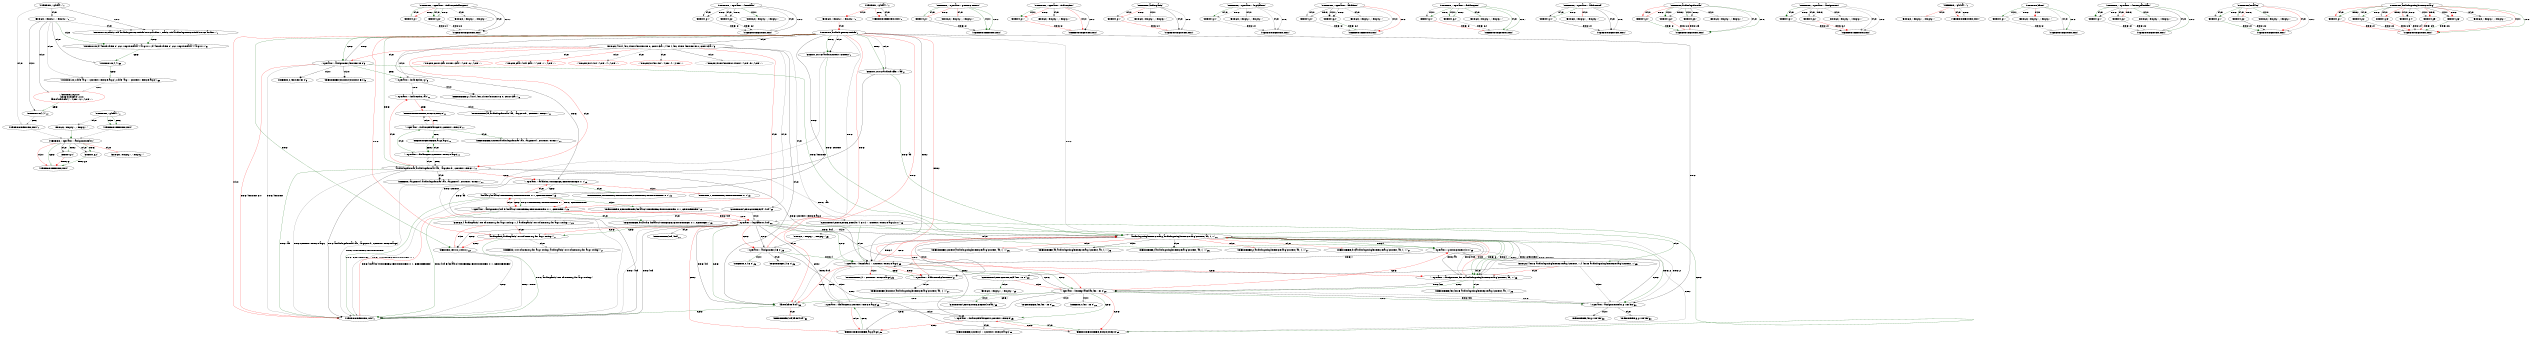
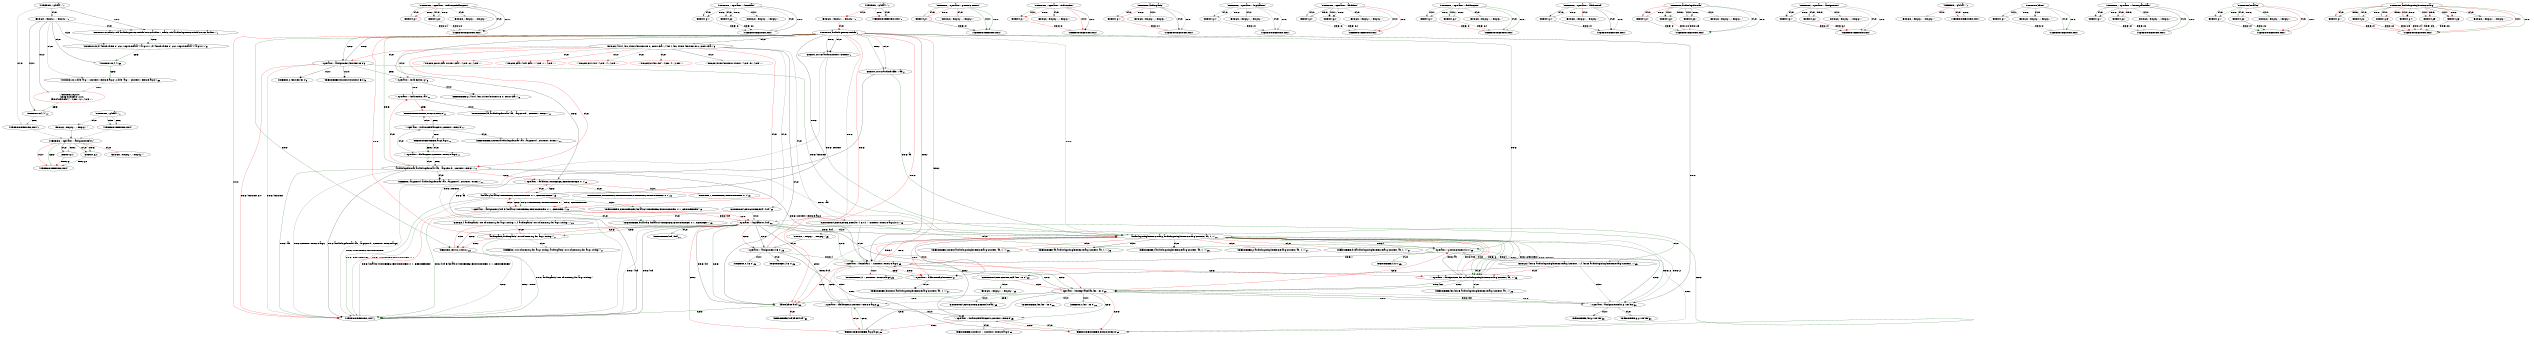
none -> (1301, 39)
none -> (1389, 264)
